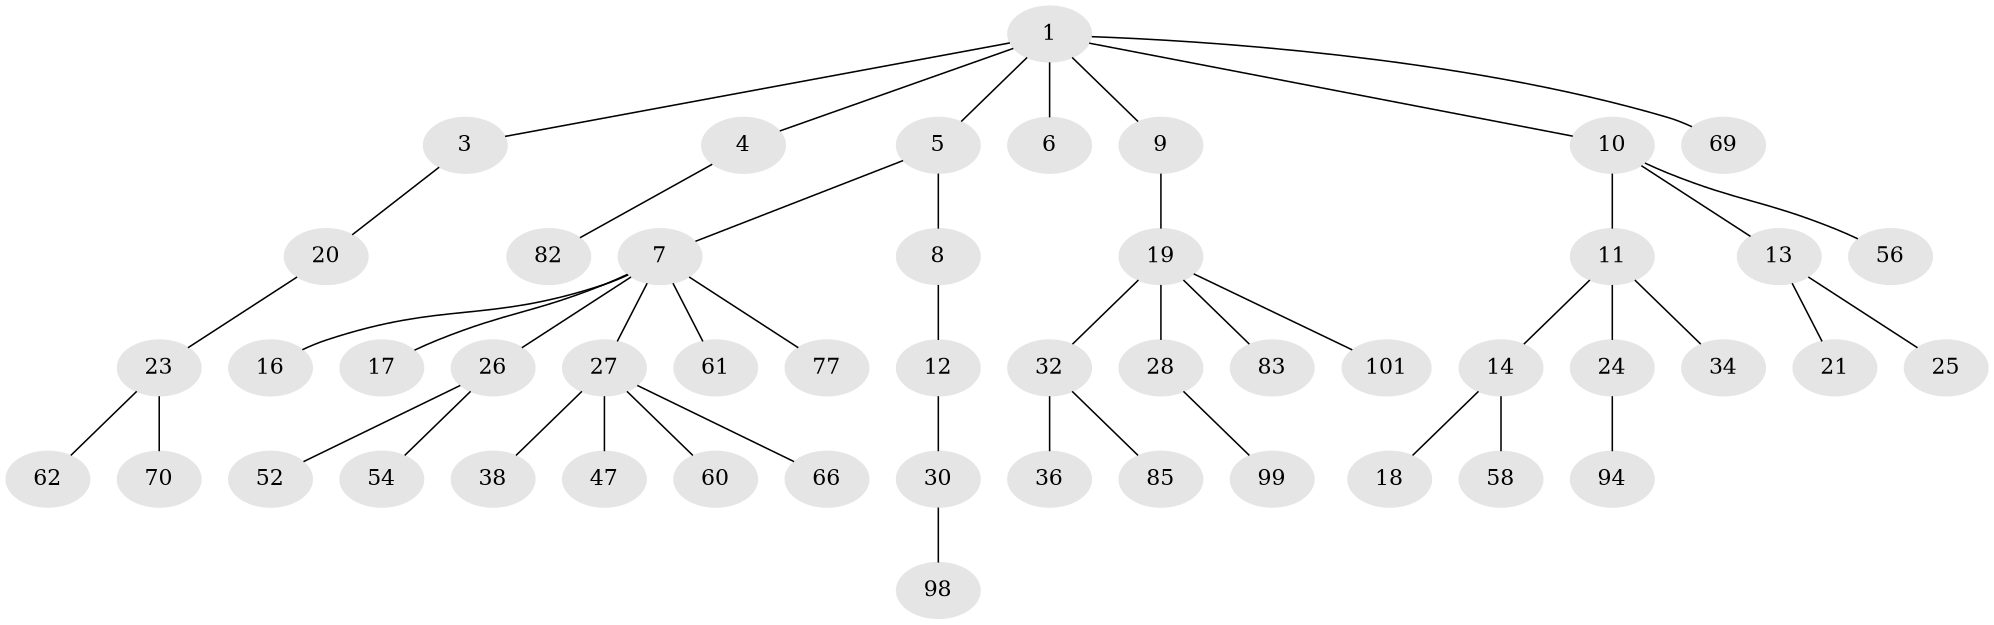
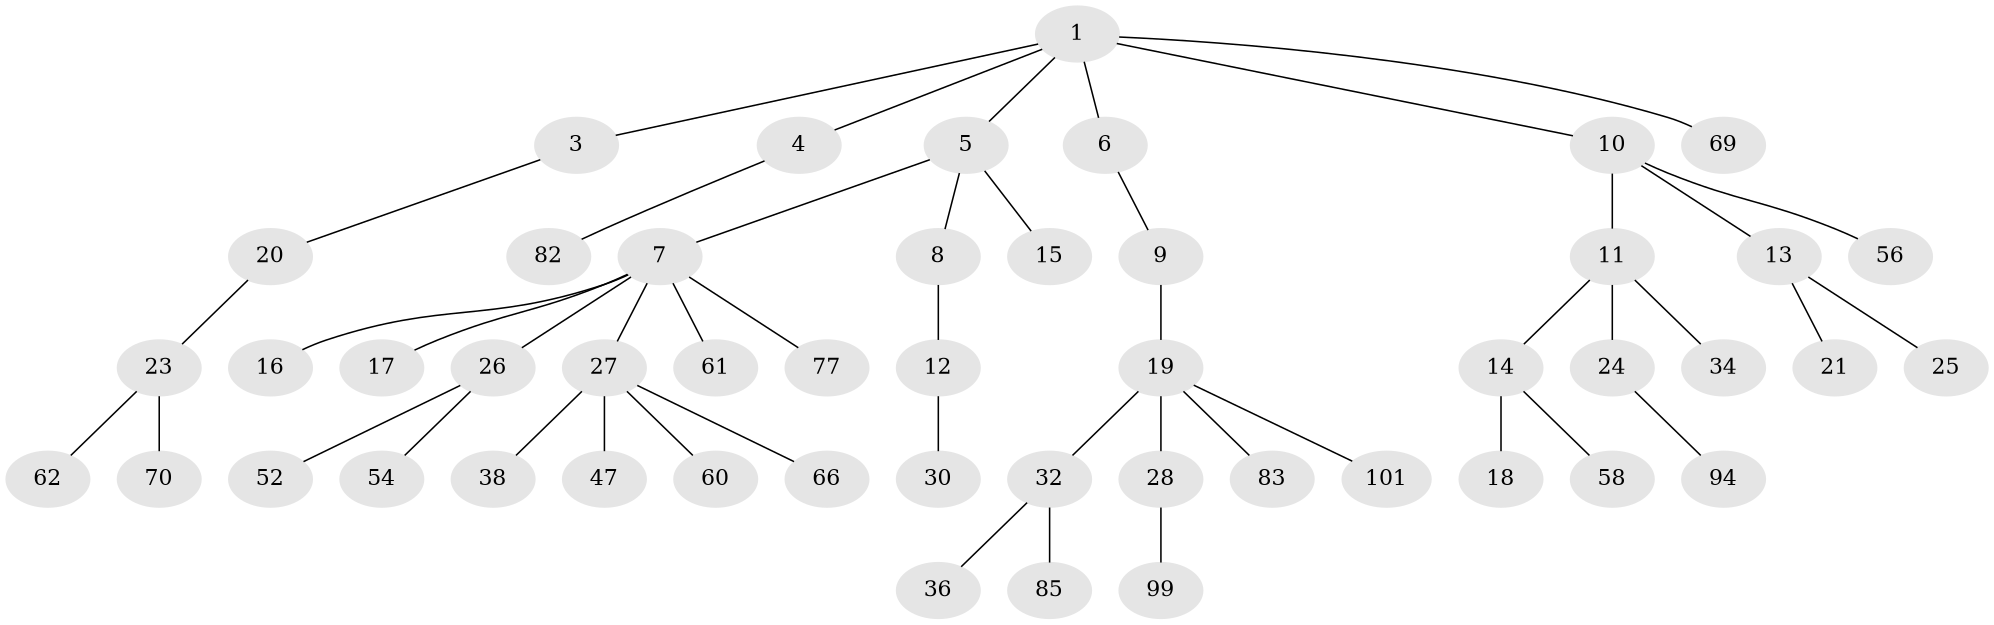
(1105, 89) -> (1133, 201)
none -> (1050, 257)
(938, 591) -> none
